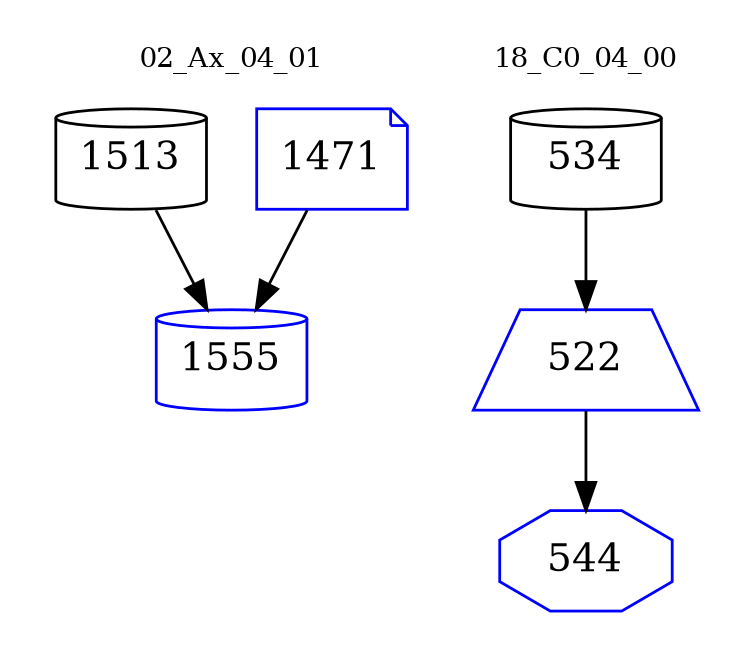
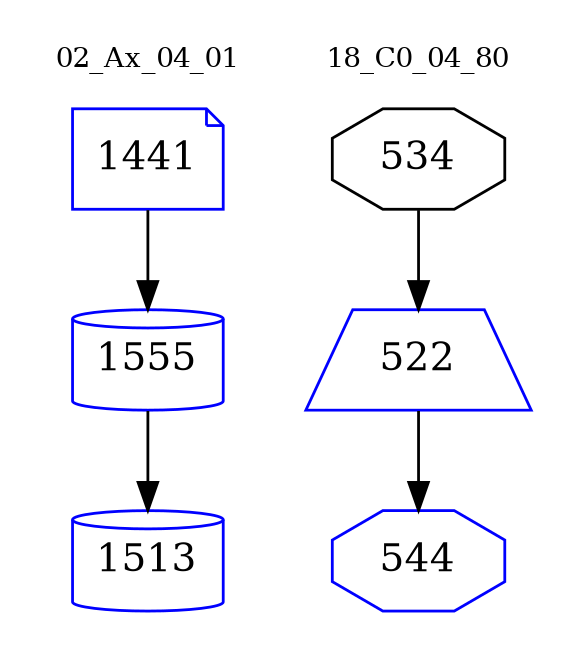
(586, 60) -> (419, 60)
(131, 159) -> (148, 561)
(332, 159) -> (148, 159)
(586, 159) -> (419, 159)
(175, 247) -> (148, 447)
